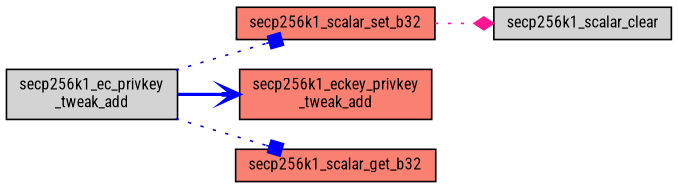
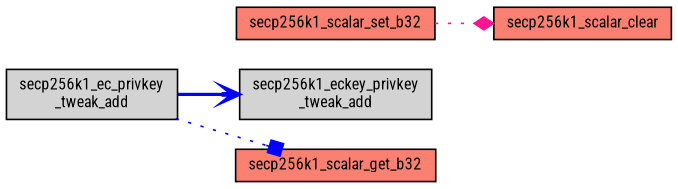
(583, 23) -> (583, 23)
(221, 57) -> none
(336, 94) -> (336, 94)
